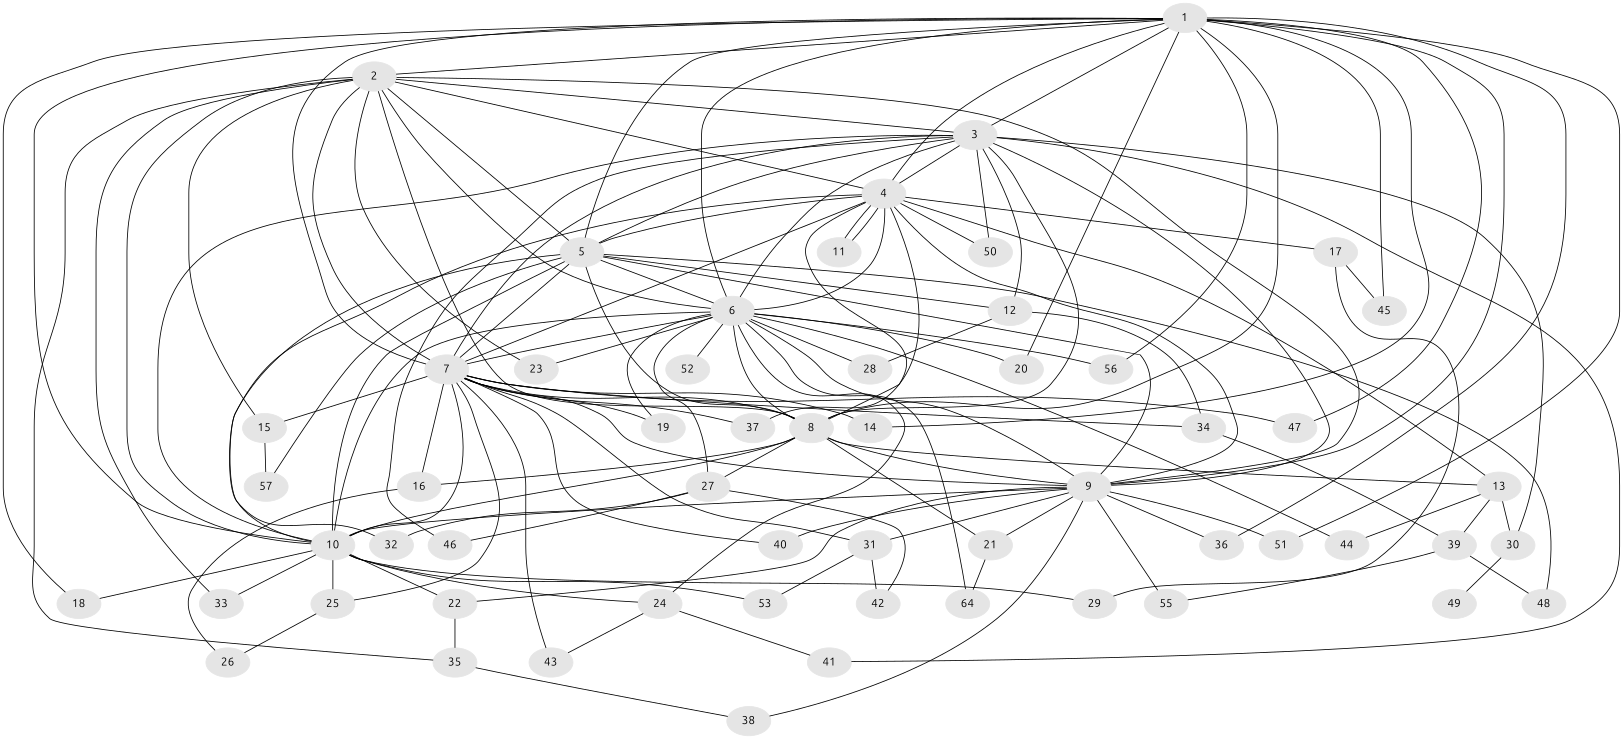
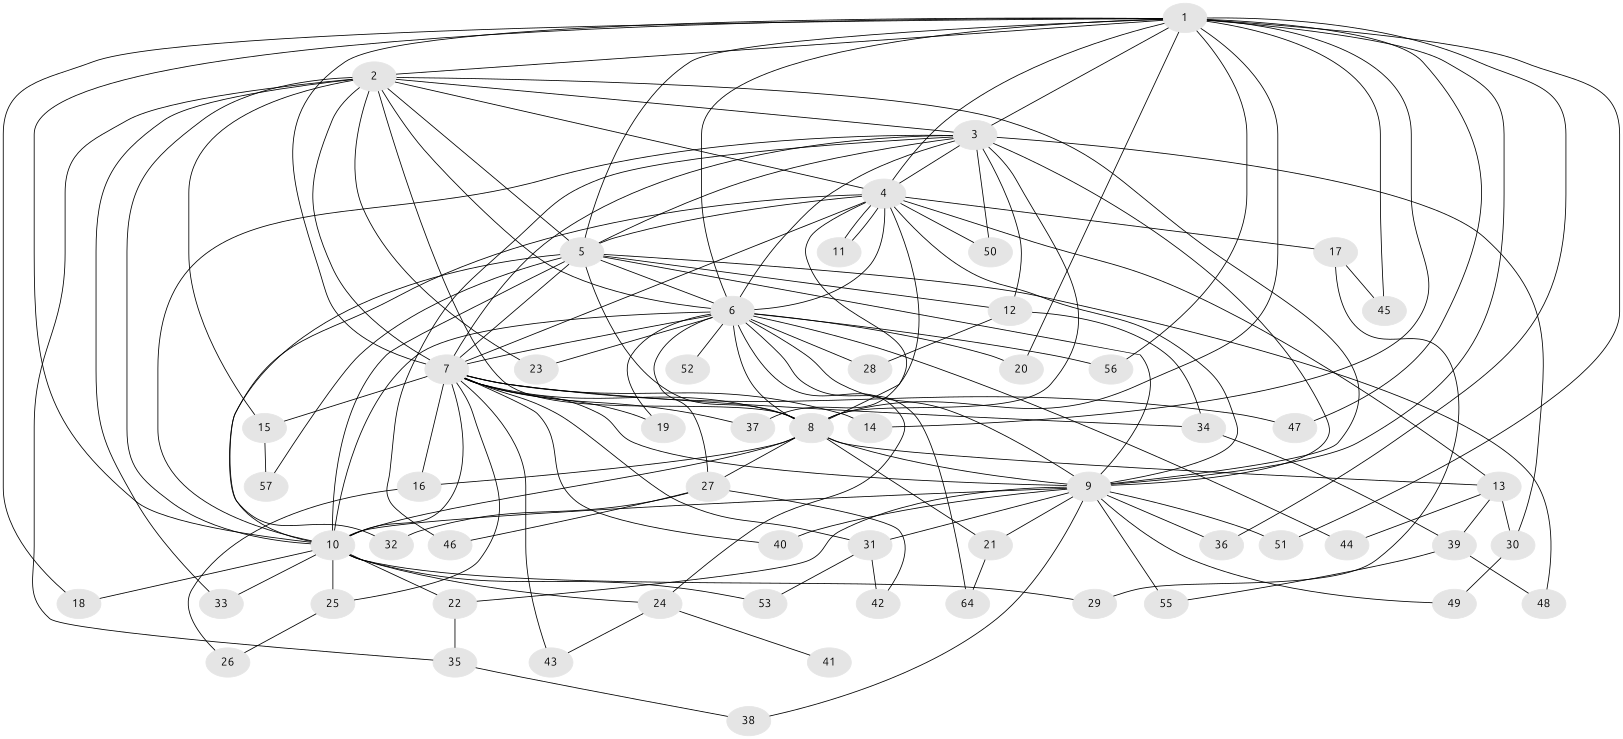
(1620, 541) -> none
none -> (1248, 578)
